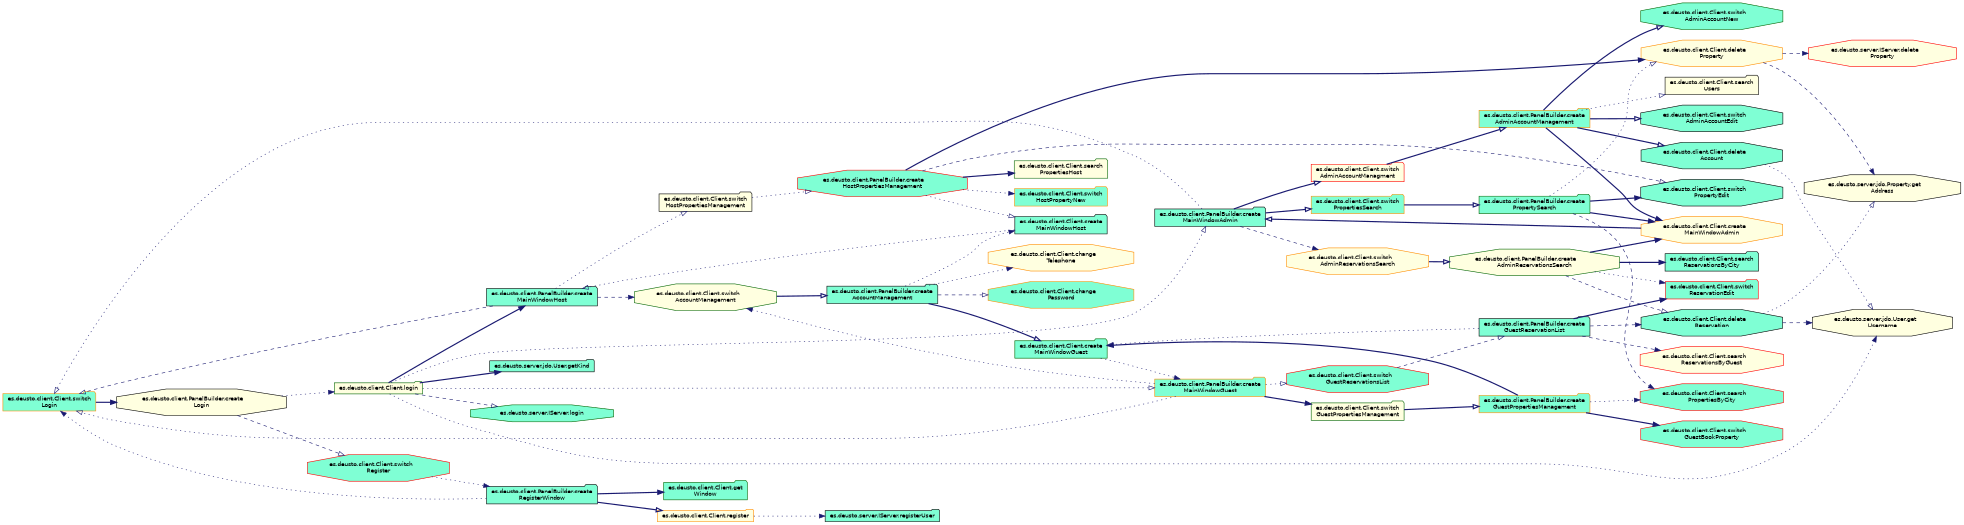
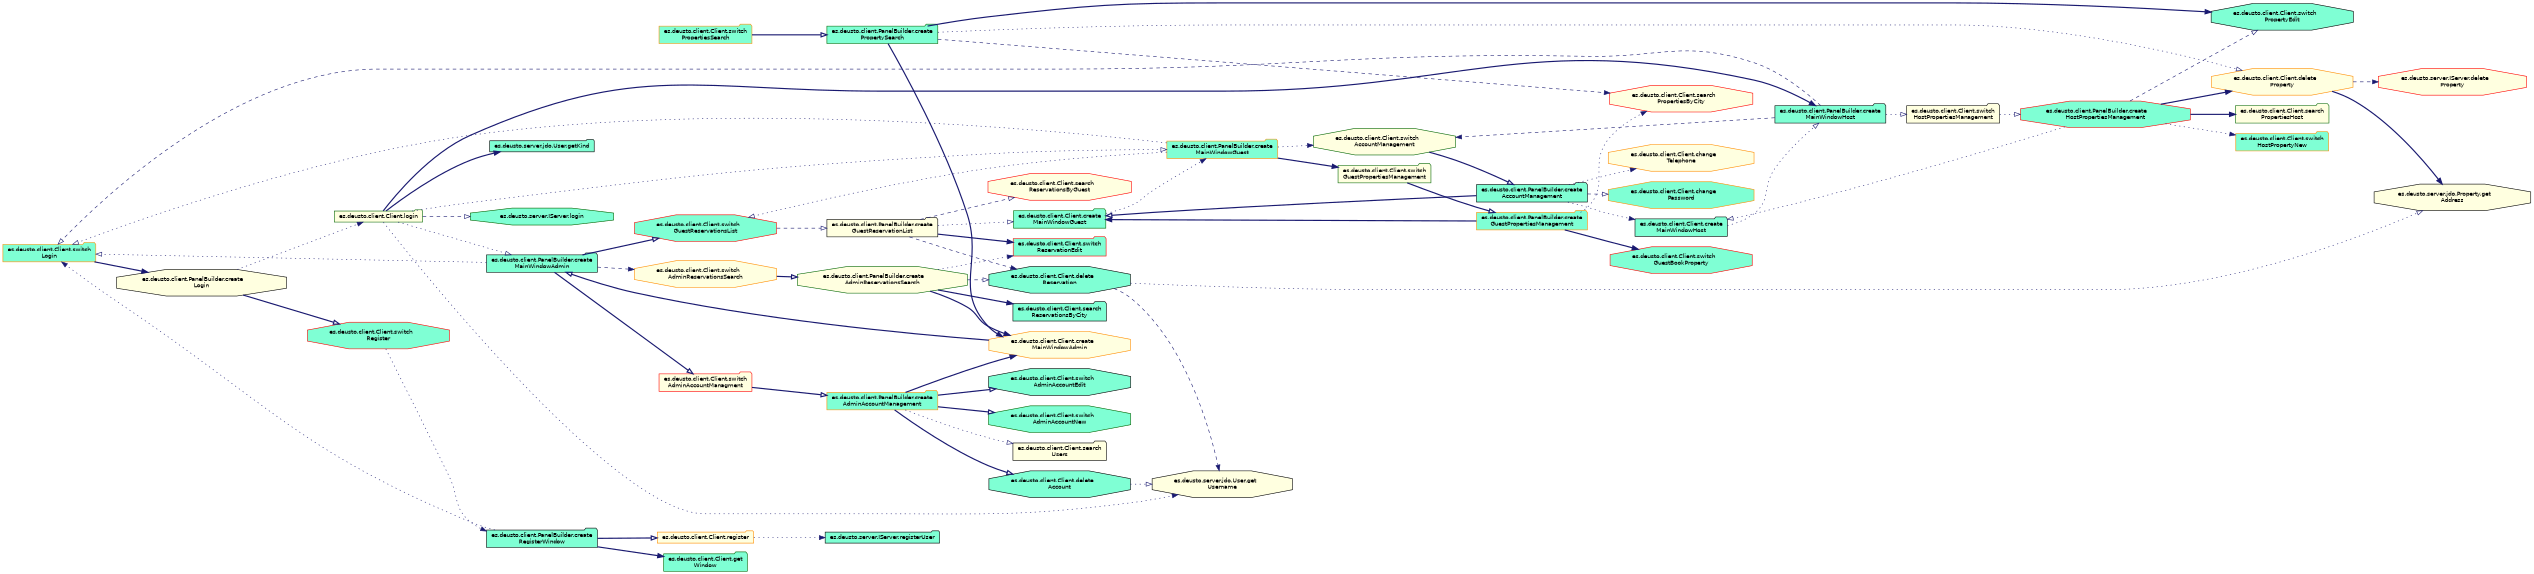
(1825, 108) -> (2391, 128)
(1286, 211) -> (618, 247)
(1535, 327) -> (882, 228)
(1619, 343) -> (960, 210)
(1712, 397) -> (1681, 99)
(288, 434) -> (288, 309)
